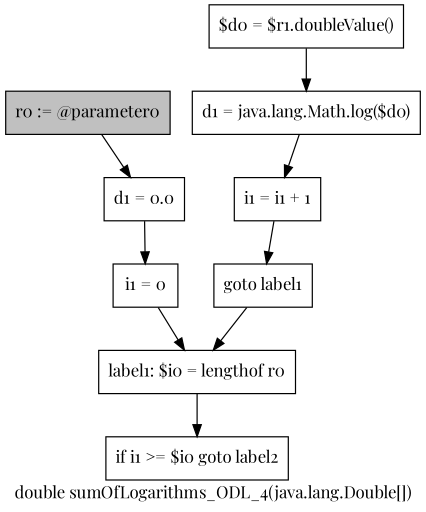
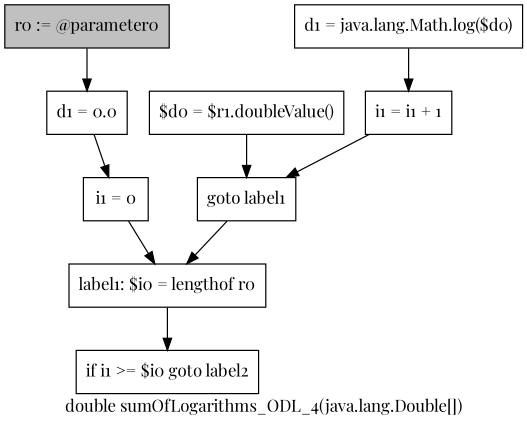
(306, 64) -> (247, 150)
